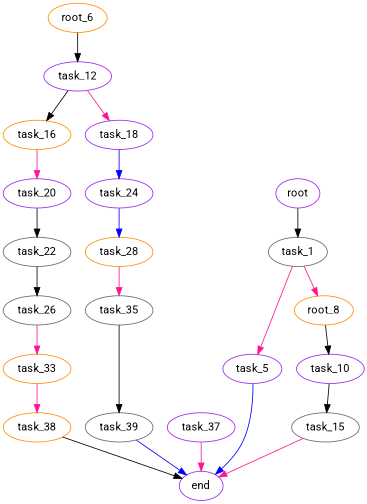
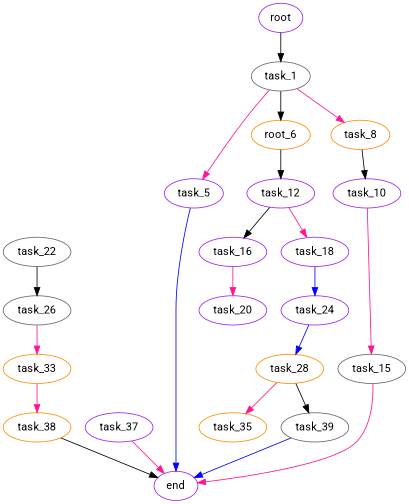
none -> (281, 102)
(37, 135) -> (233, 252)
(37, 219) -> none
(119, 310) -> (233, 427)
(324, 310) -> (360, 135)
(119, 365) -> (301, 394)
(328, 394) -> (369, 277)
